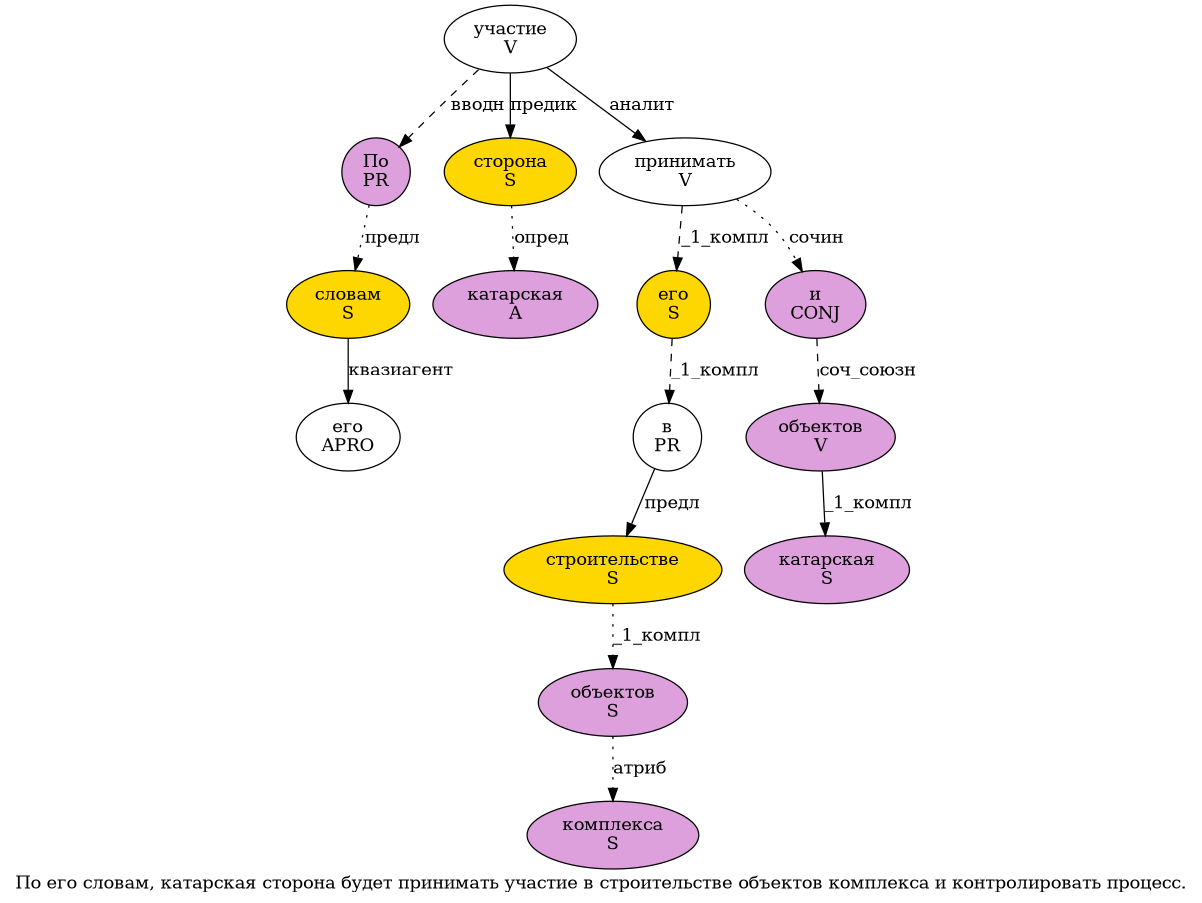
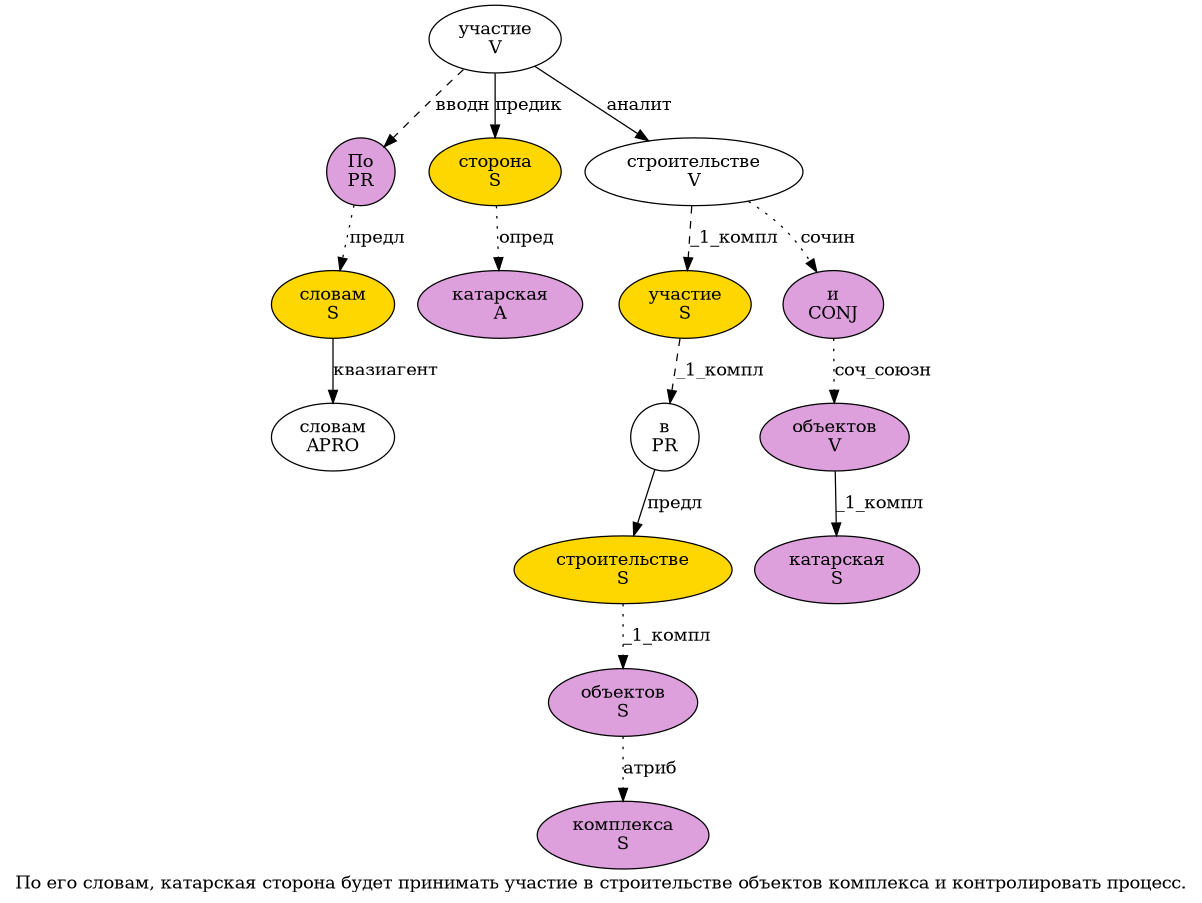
(685, 172) -> (694, 172)
(674, 304) -> (685, 304)
(818, 364) -> (834, 364)
(348, 437) -> (333, 437)
